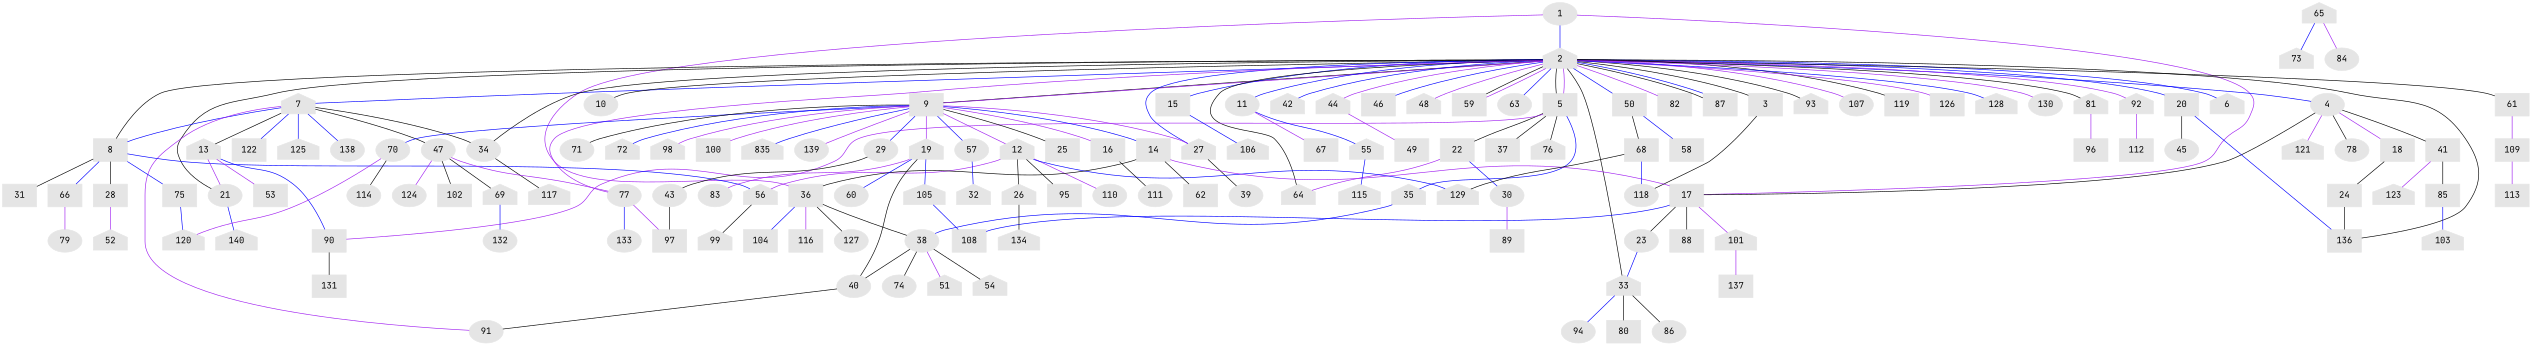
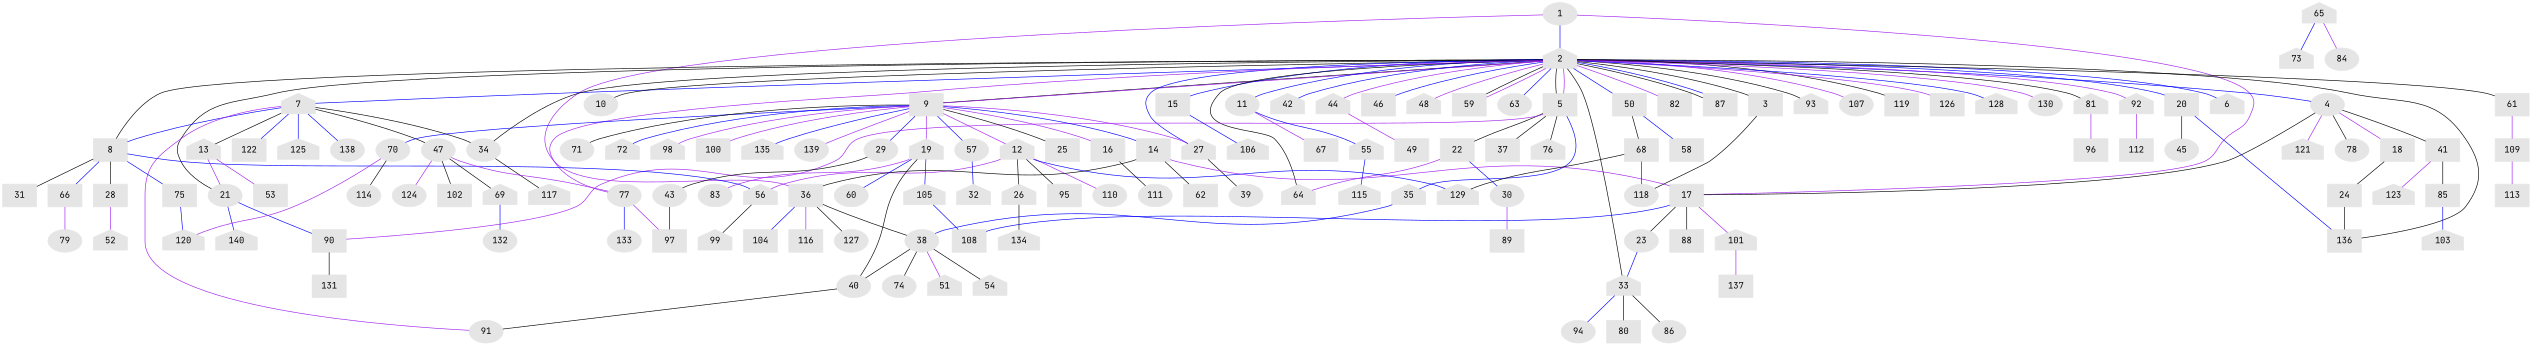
(762, 150) -> (762, 150)
(284, 178) -> (275, 218)
